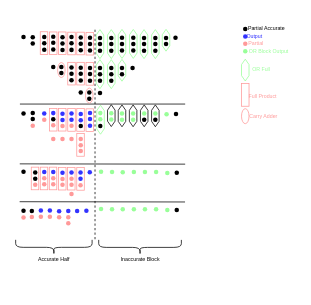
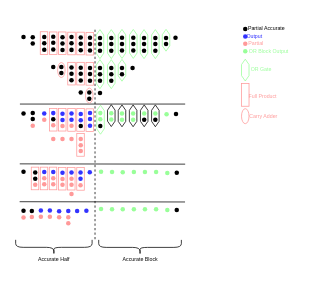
(261, 68) -> (261, 68)
(140, 258) -> (140, 258)
